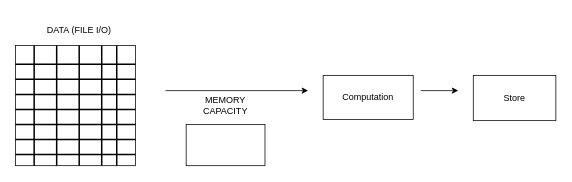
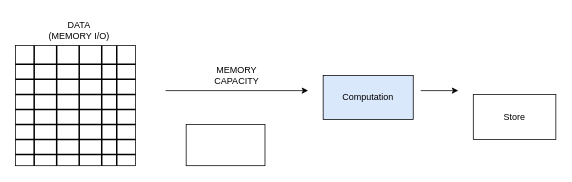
(79, 30) -> (79, 30)
(368, 97) -> (368, 97)
(514, 98) -> (514, 117)
(225, 105) -> (237, 75)
